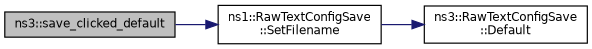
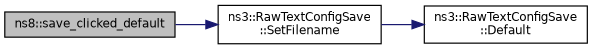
(90, 25) -> (90, 25)
(300, 25) -> (300, 25)
